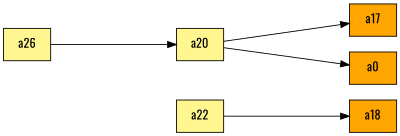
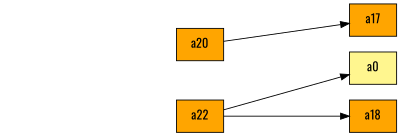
(27, 45) -> none
(200, 45) -> (200, 45)
(282, 56) -> (282, 93)
(373, 68) -> (373, 68)
(200, 116) -> (200, 116)
